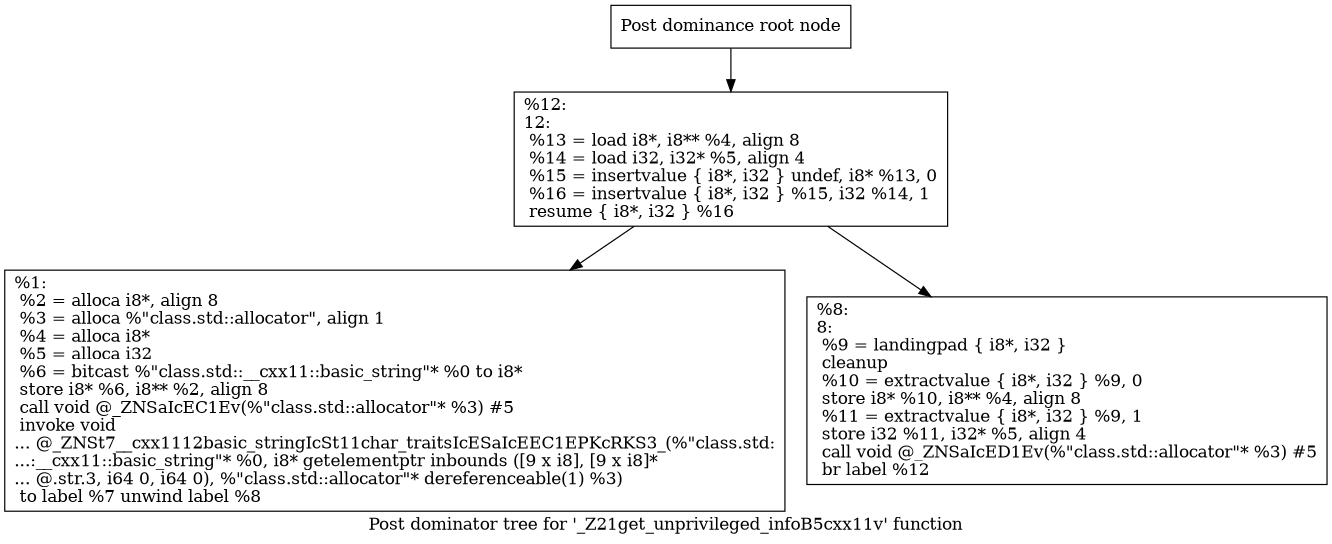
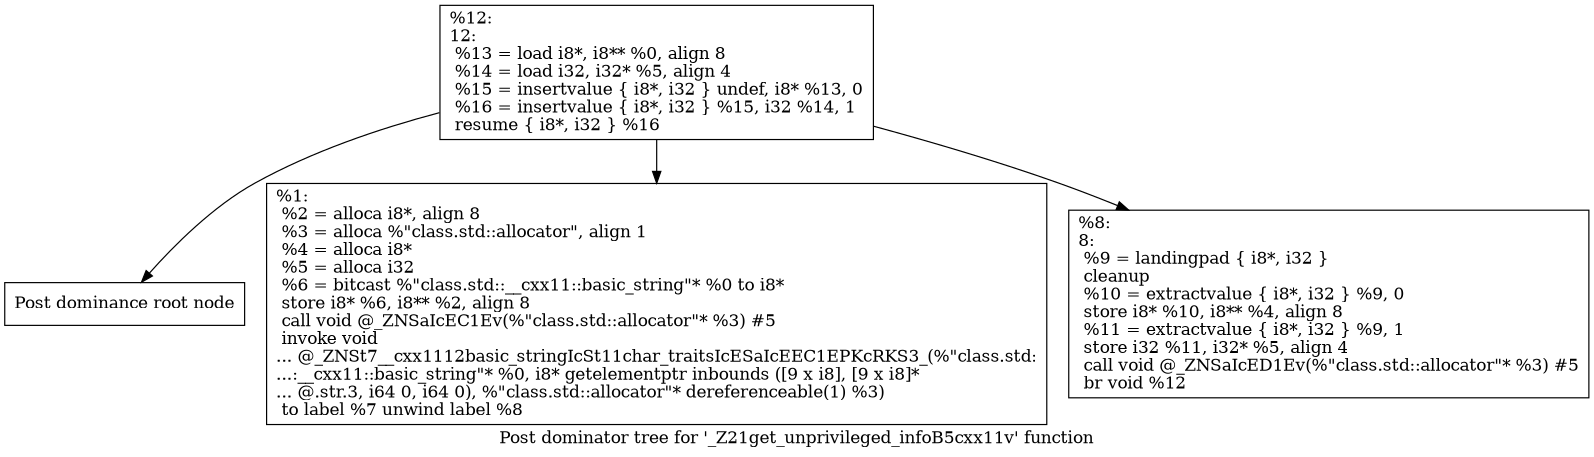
(731, 64) -> (281, 170)
(662, 141) -> (588, 54)
(873, 470) -> (1132, 384)
